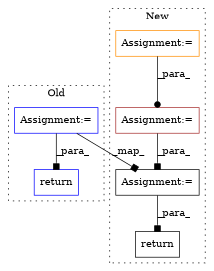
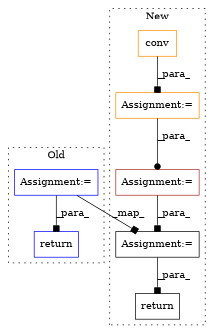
none -> (157, 43)
